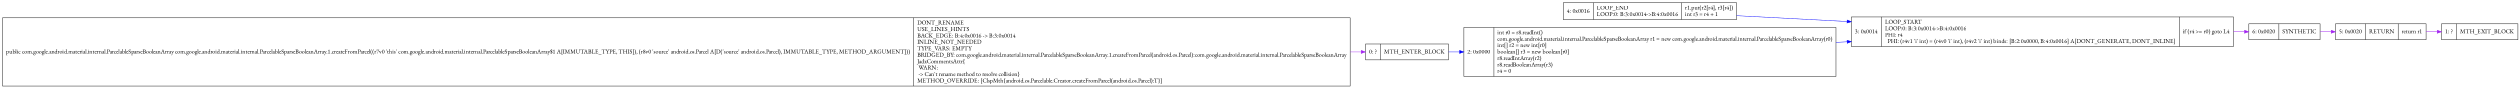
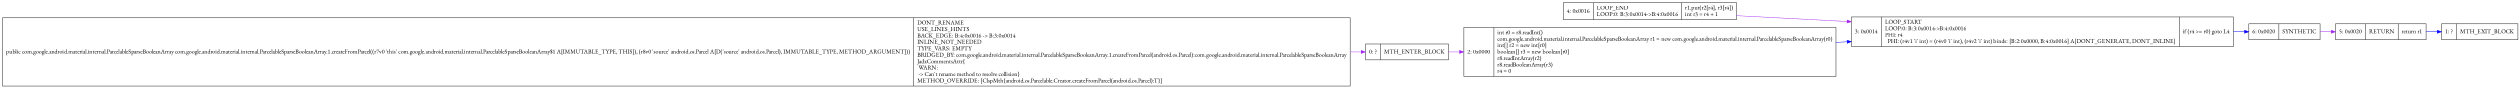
(1792, 19) -> (1792, 19)
(2239, 32) -> (2239, 32)
(2432, 32) -> (2432, 32)
(1454, 52) -> (1454, 52)
